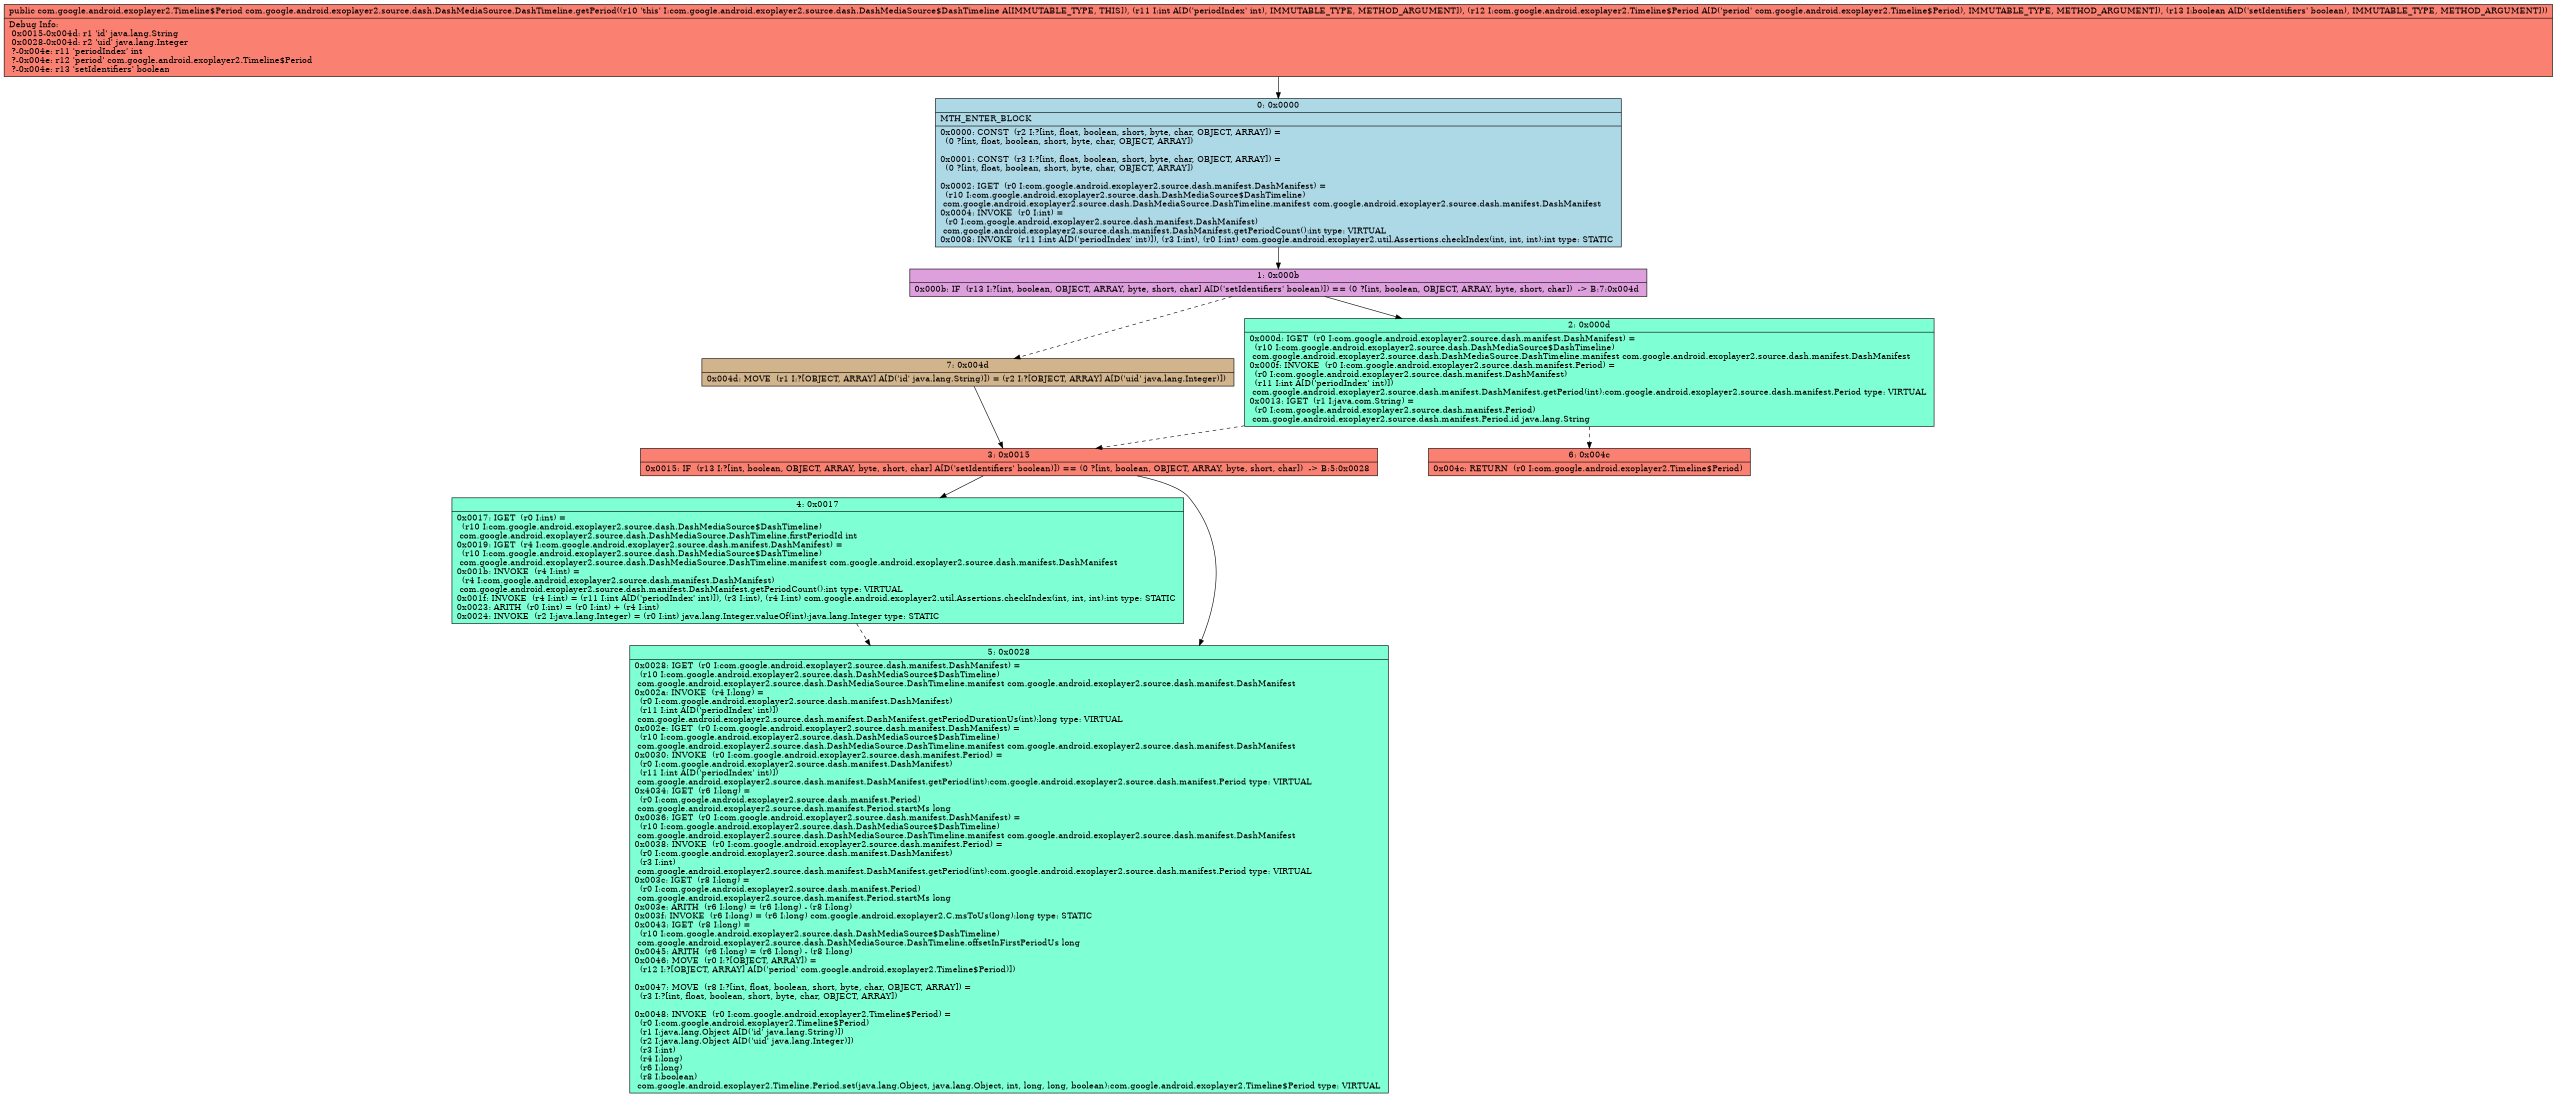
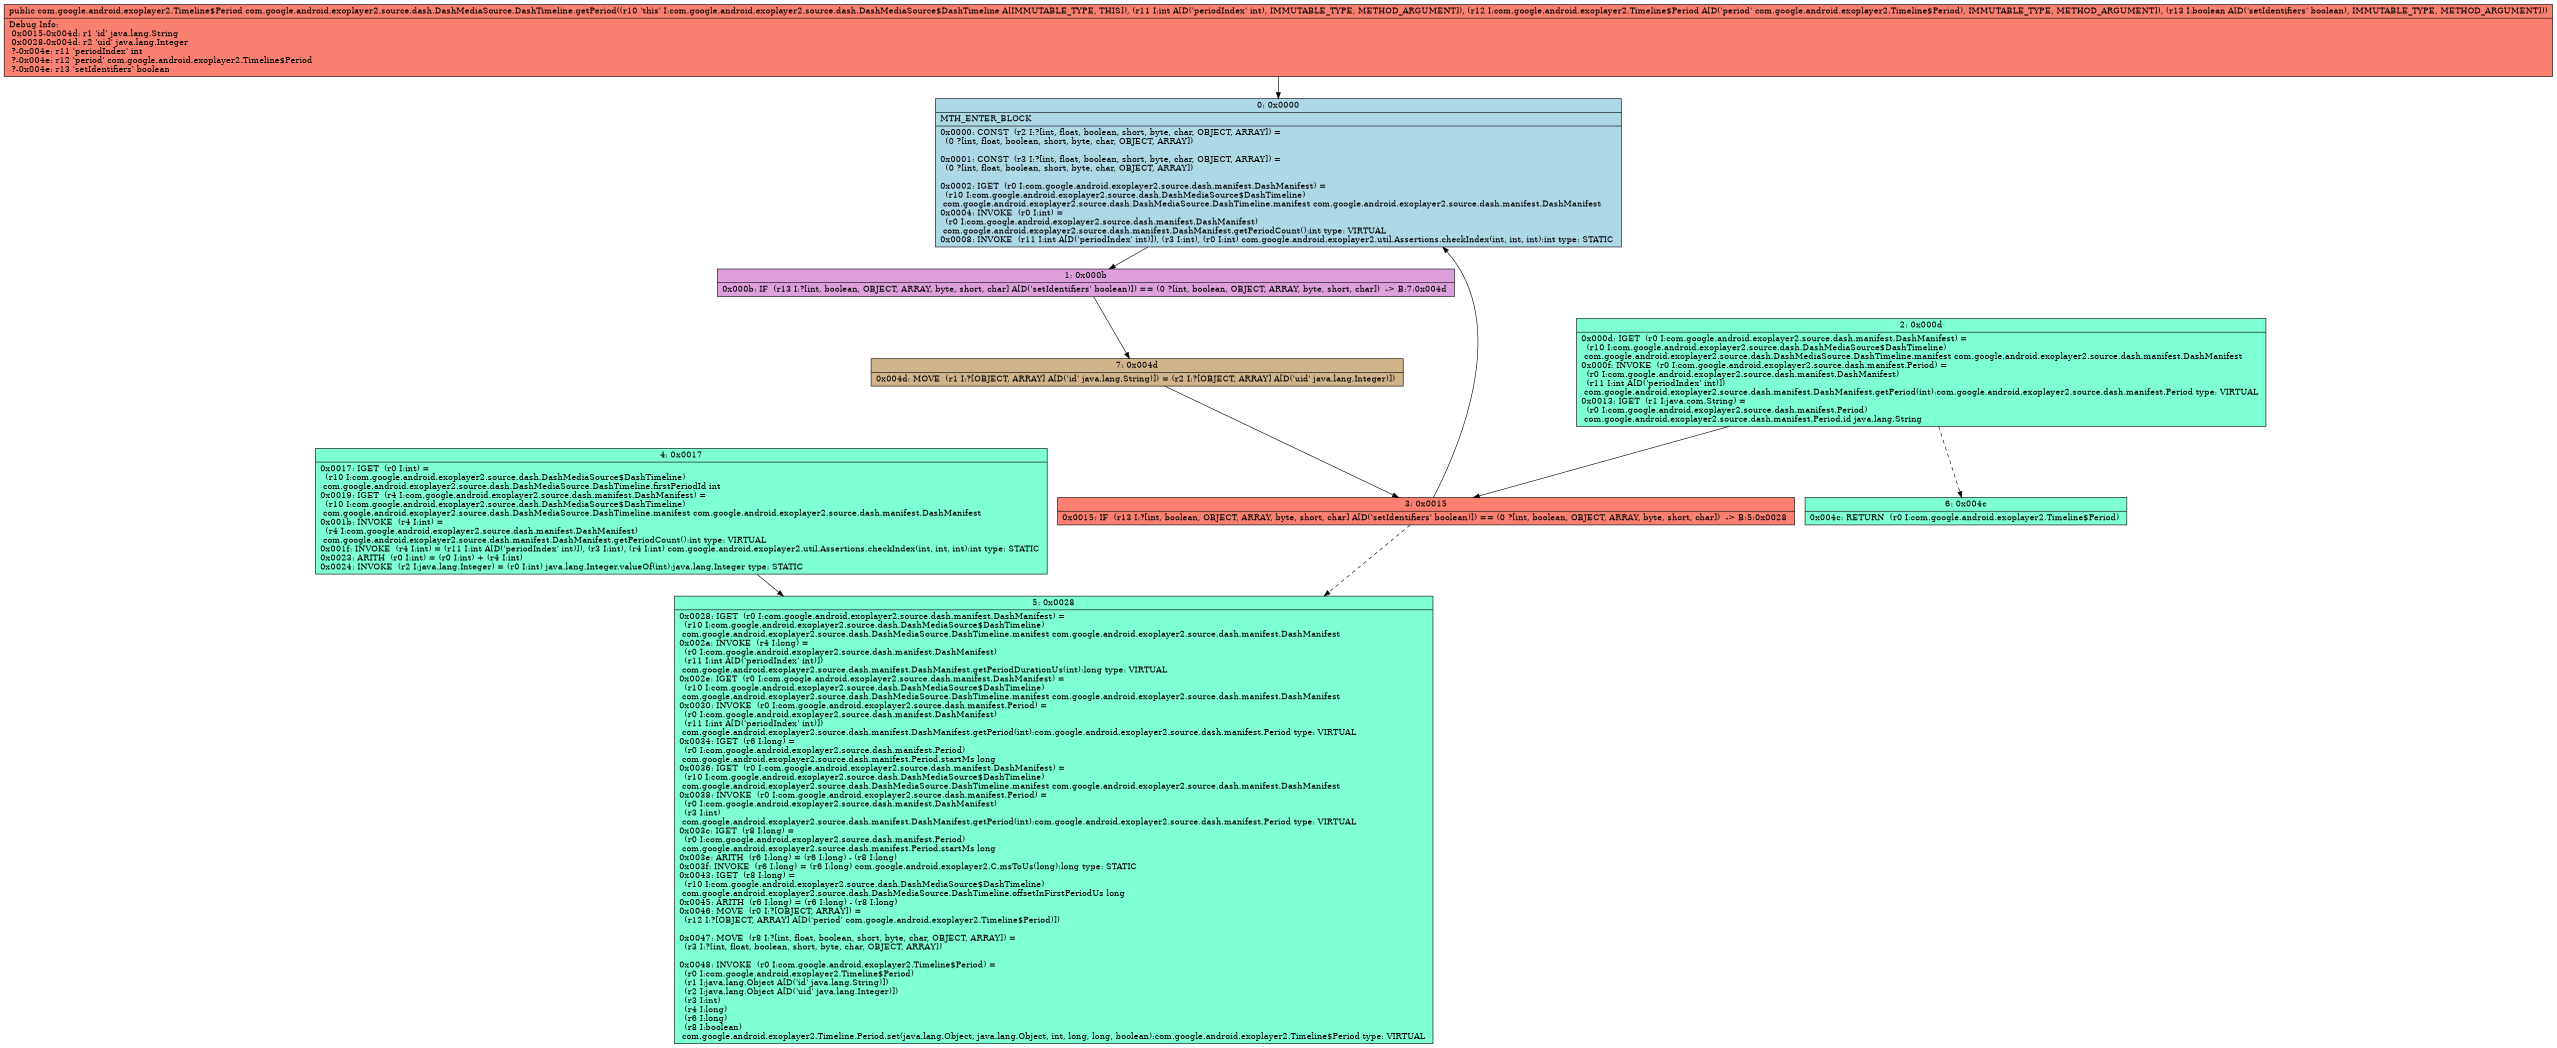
(1360, 307) -> none
(1126, 327) -> (1110, 325)
(1173, 437) -> (1604, 461)
(1589, 462) -> (1966, 511)
(964, 485) -> (1475, 374)
(1211, 539) -> (1370, 559)
(862, 632) -> (768, 583)
(694, 791) -> (739, 742)
